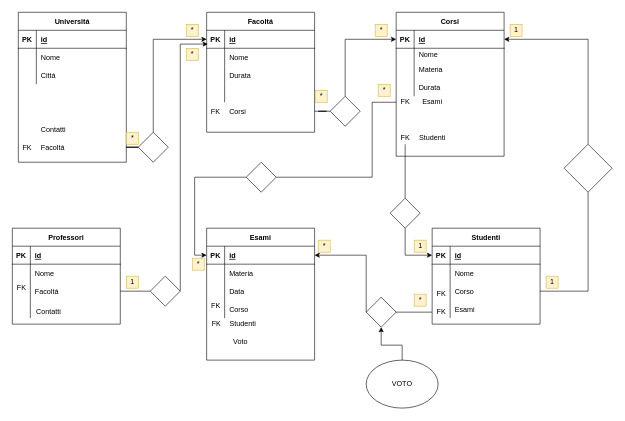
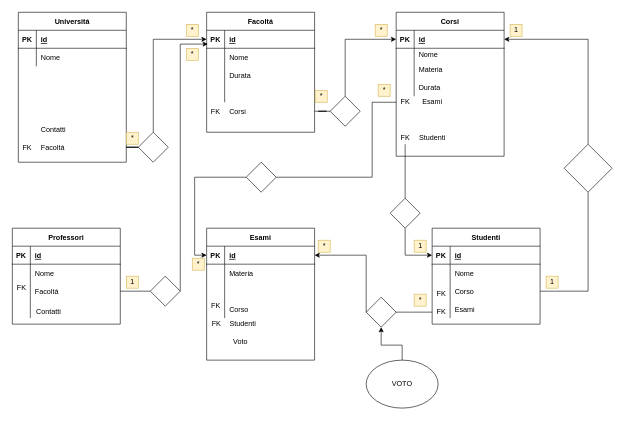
(81, 75) -> none
(270, 291) -> none
